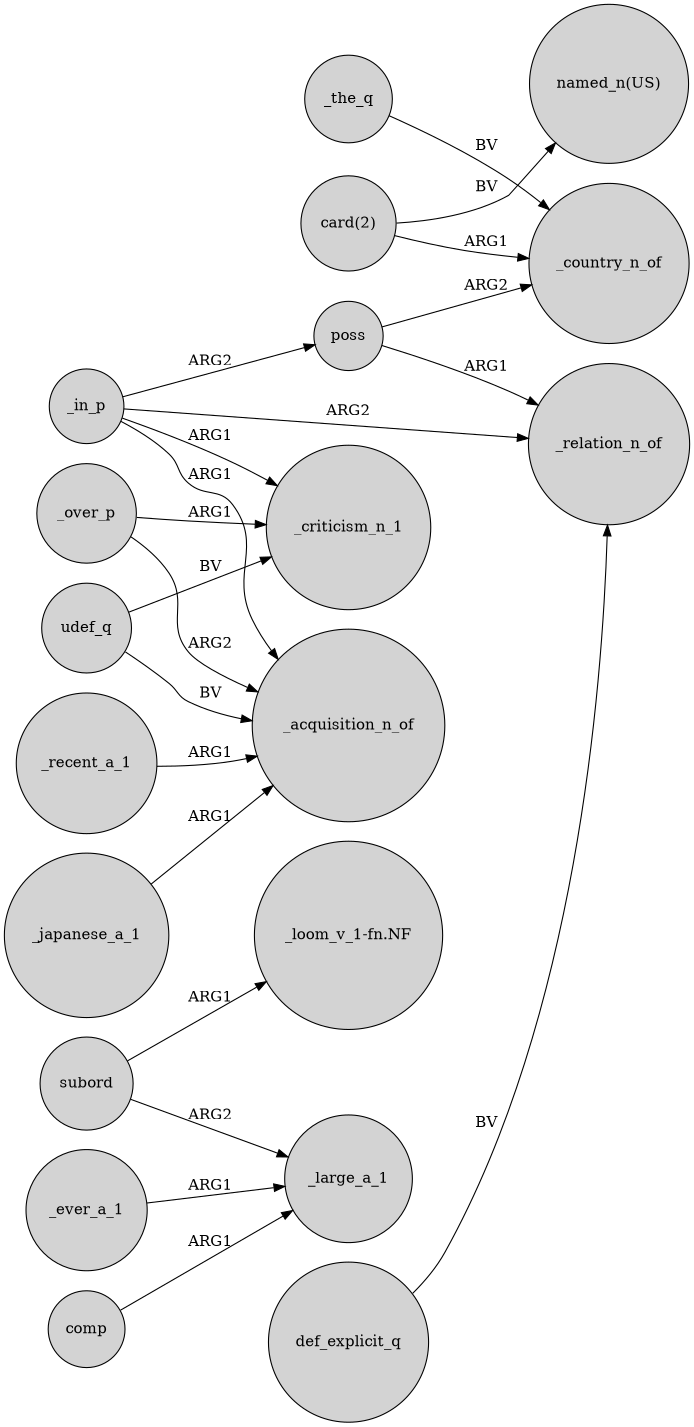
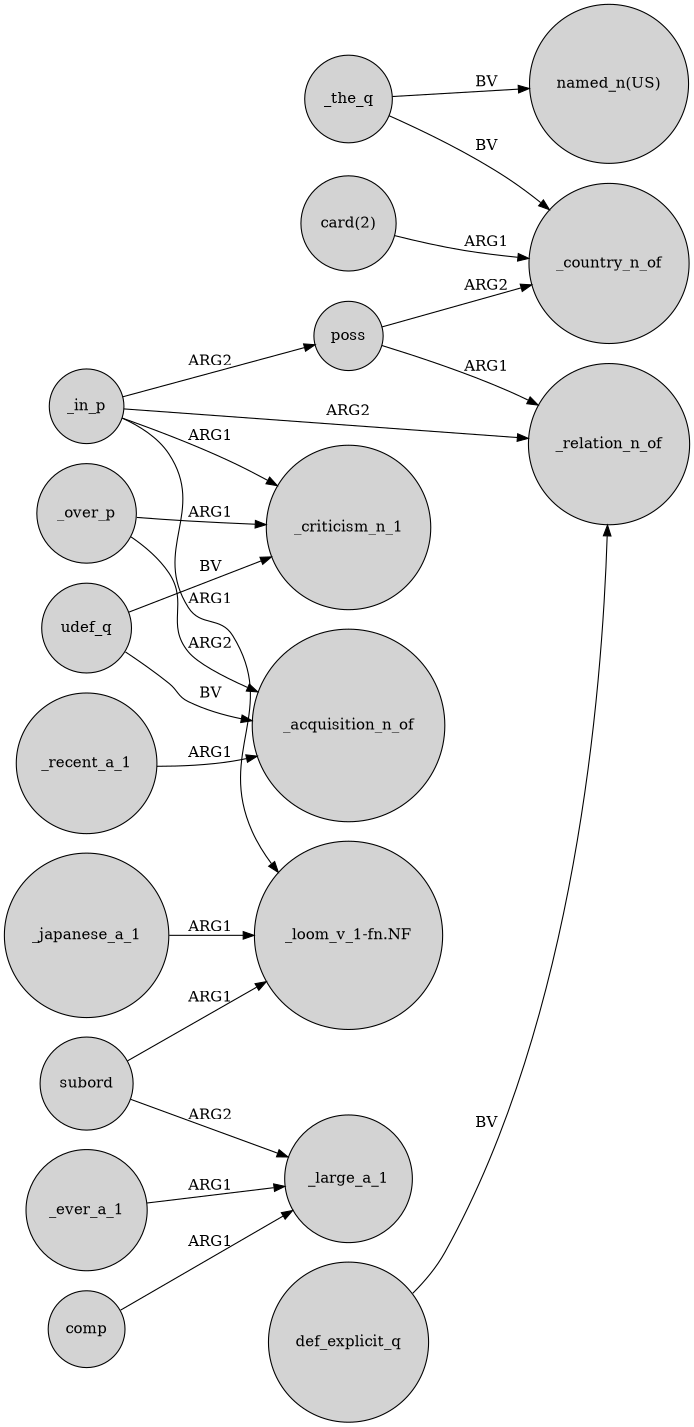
(482, 207) -> (455, 93)
(236, 510) -> (220, 625)
(208, 838) -> (206, 935)
